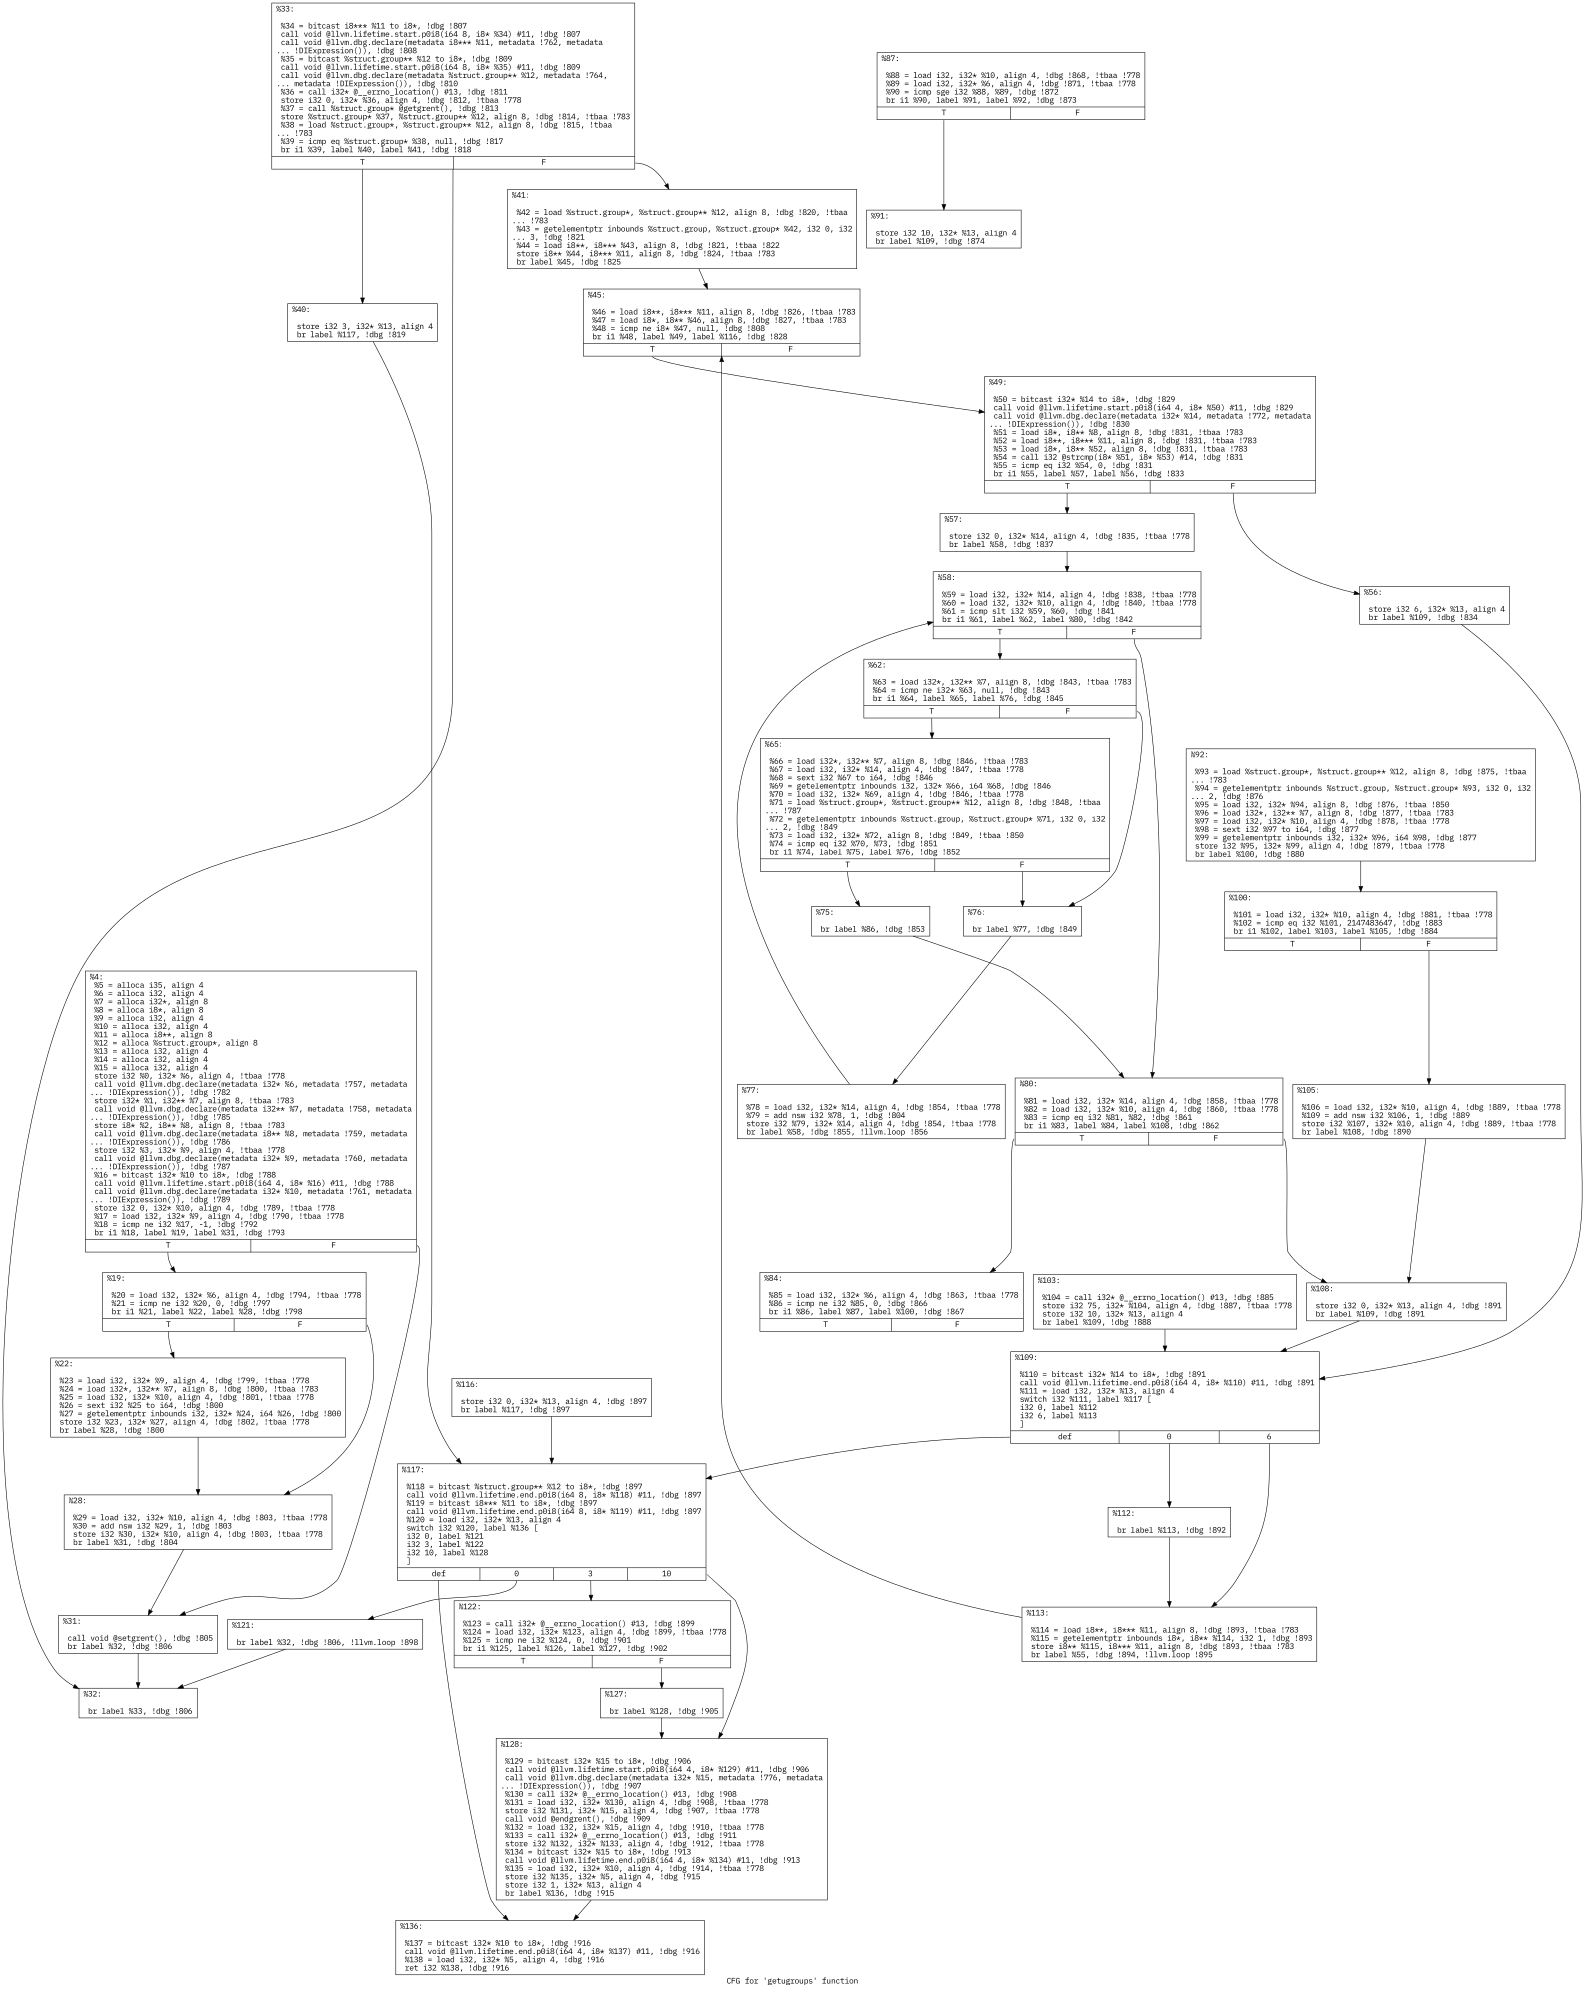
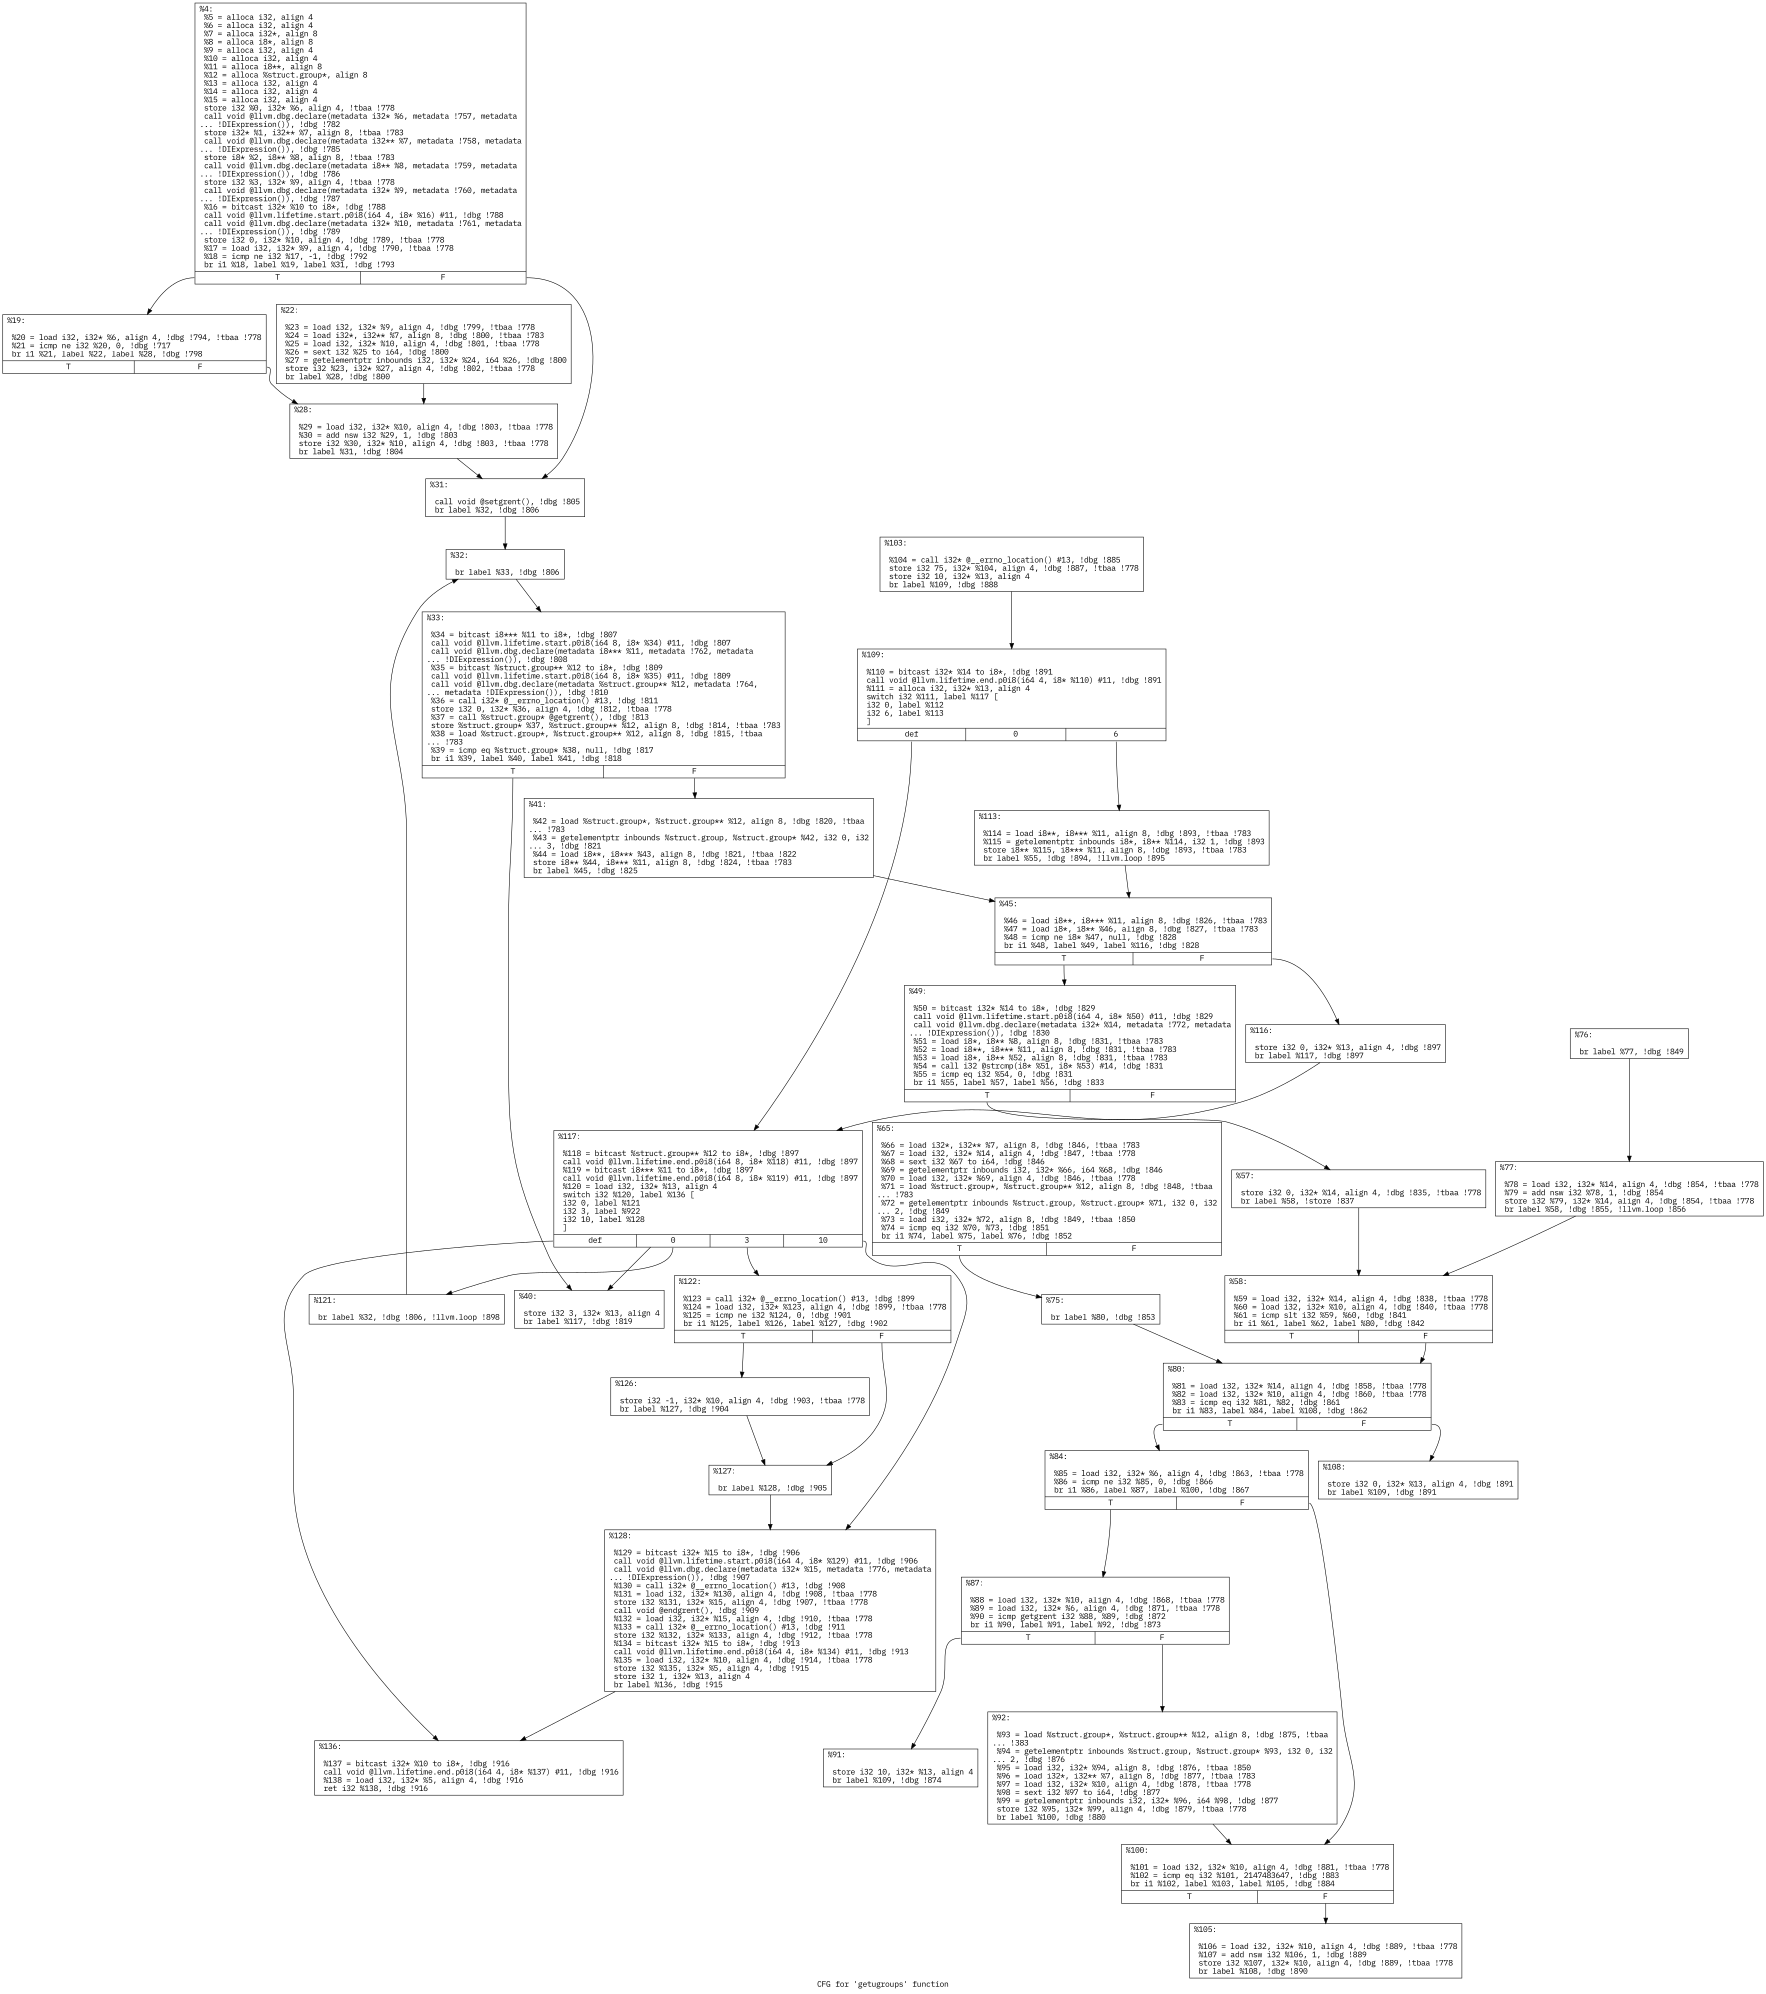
(970, 92) -> (1066, 1617)
(676, 329) -> (1088, 937)
(999, 545) -> (1295, 1201)
(1435, 605) -> none
(1000, 689) -> none
(1209, 780) -> (1011, 1743)
(783, 811) -> (895, 1195)
(182, 879) -> (527, 593)
(1023, 886) -> none
(432, 899) -> (631, 1267)
(871, 930) -> (1101, 1318)
none -> (1313, 980)
(147, 985) -> (256, 17)
(824, 1116) -> (1582, 1193)
(1384, 1116) -> (1280, 1955)
(1418, 1208) -> none
(189, 1304) -> (89, 346)
(1323, 1335) -> none
(169, 1342) -> none
(1095, 1391) -> (946, 689)
none -> (740, 1397)
(1169, 1522) -> none
none -> (1109, 1541)
(443, 1545) -> (599, 1211)
none -> (1338, 1674)
none -> (1162, 1675)
